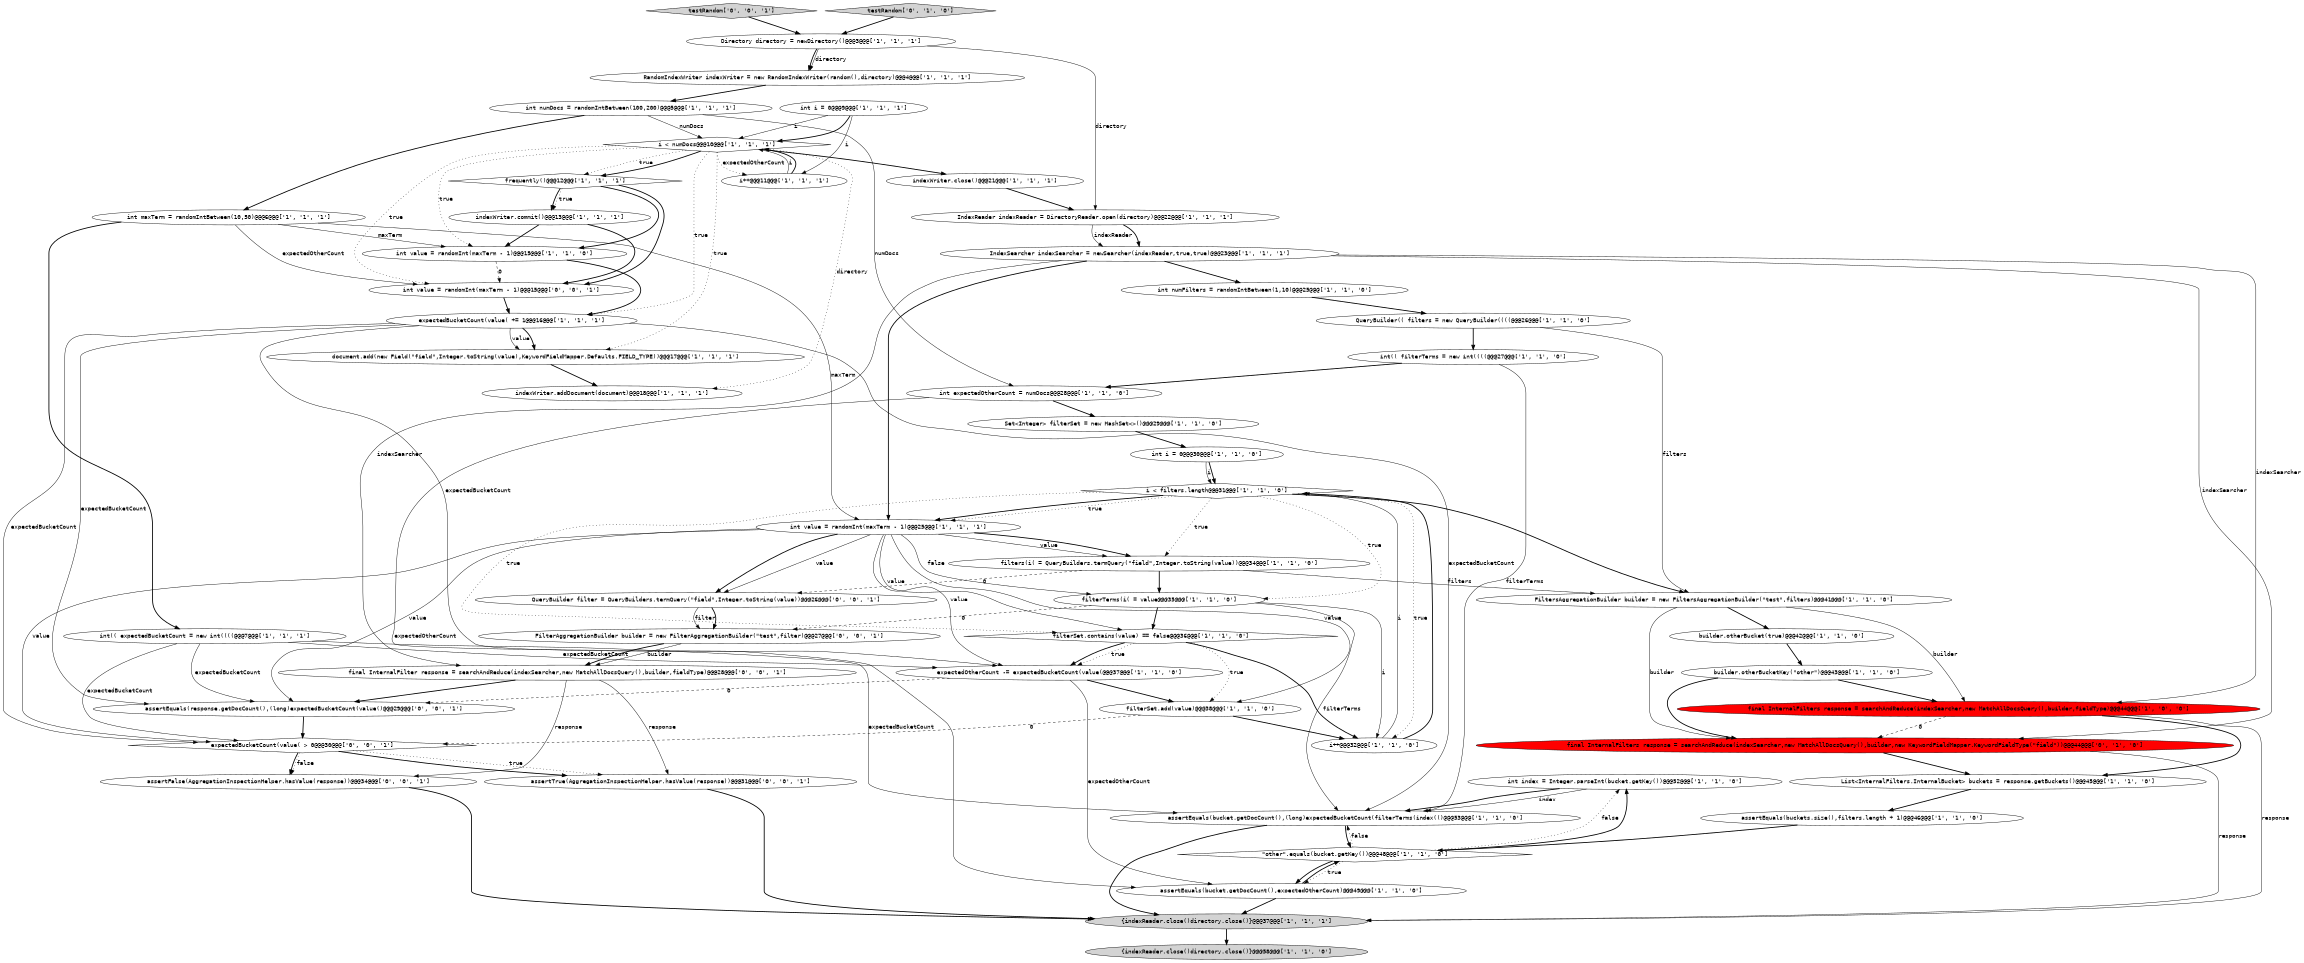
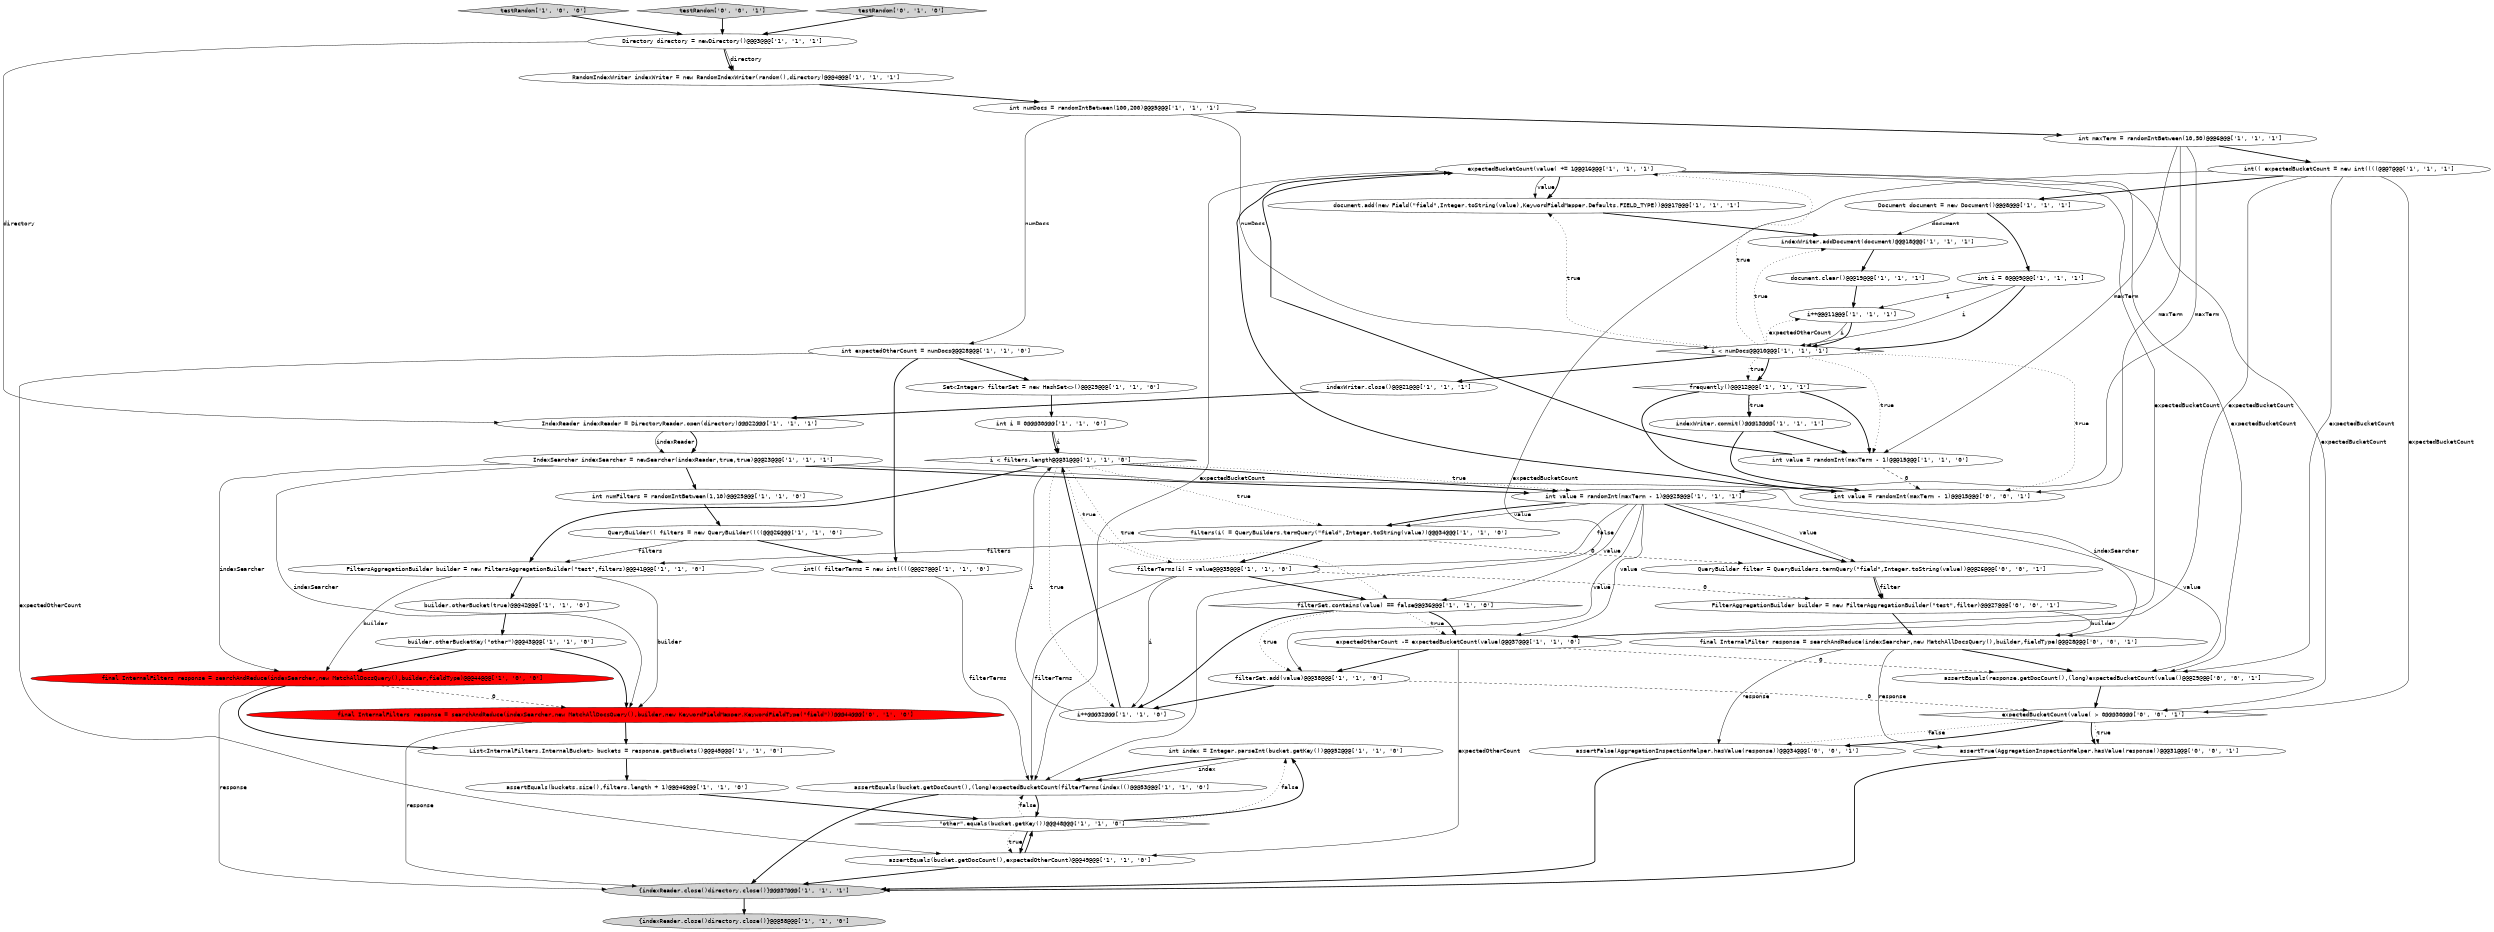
none -> (543, 11)
none -> (1975, 206)
(313, 254) -> (2171, 315)
(852, 272) -> (1761, 297)
none -> (1858, 278)
(1256, 375) -> (894, 453)
(260, 582) -> none
